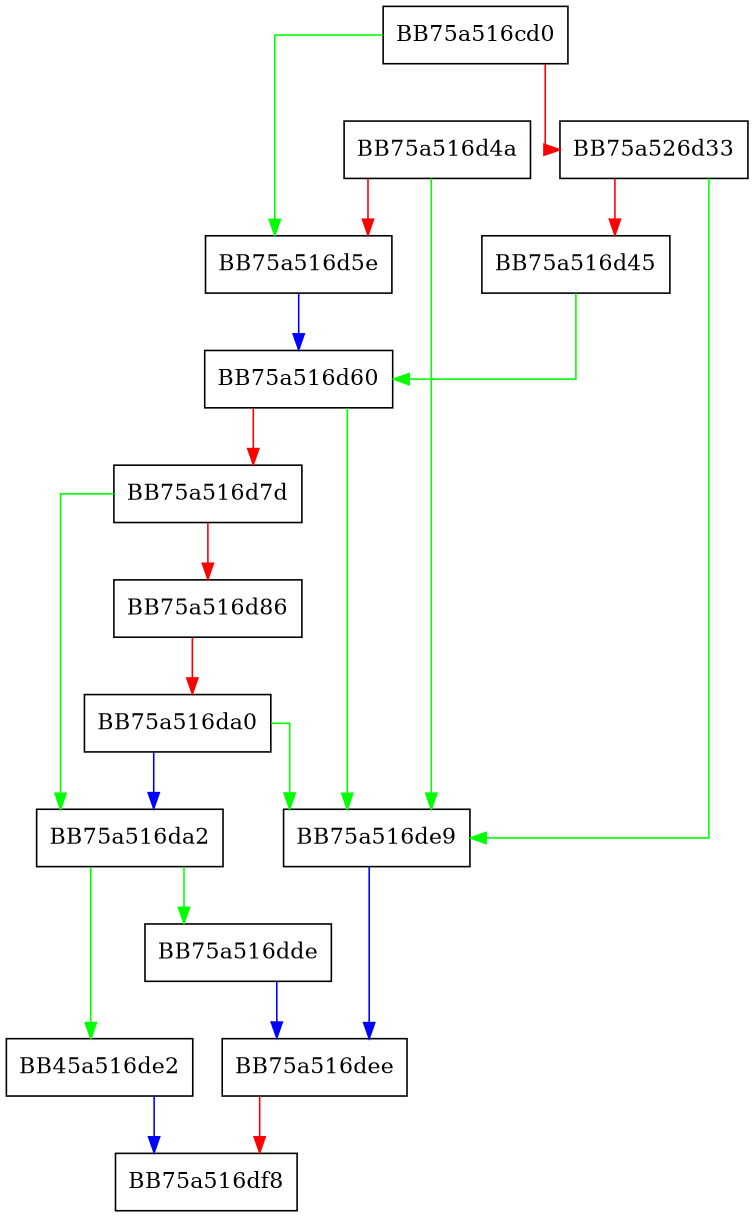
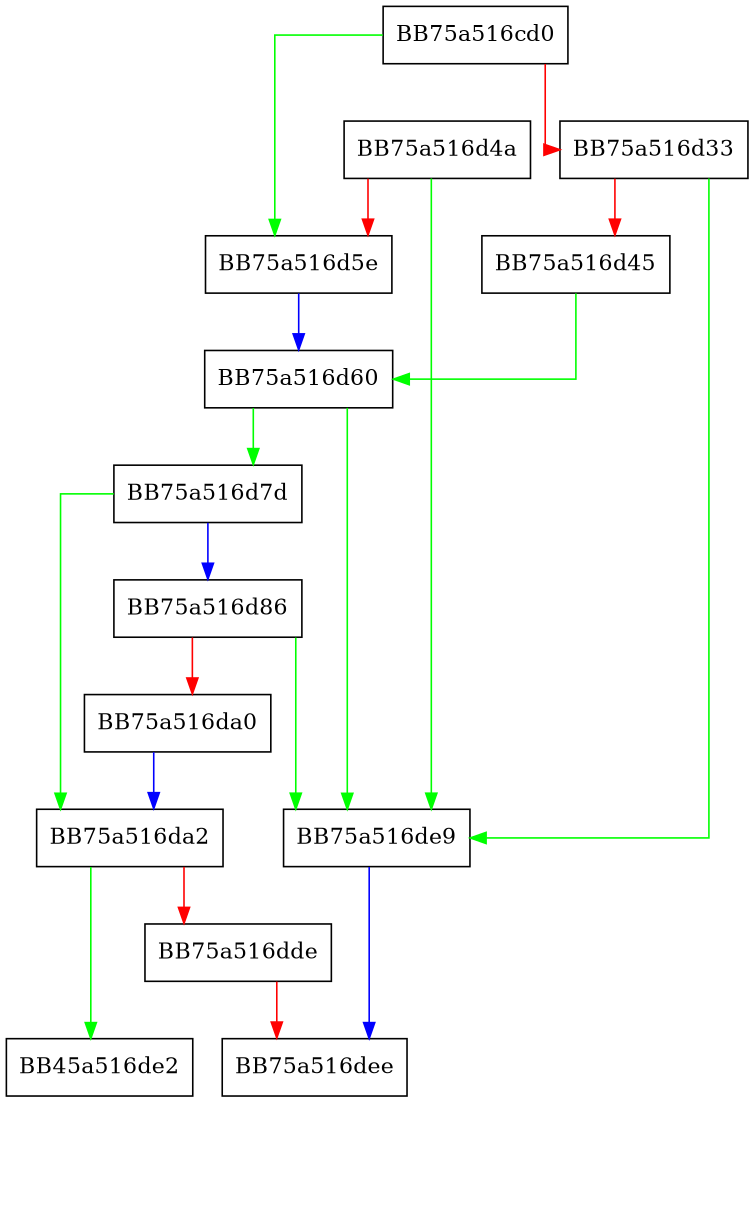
(654, 150) -> (654, 150)
(253, 428) -> (253, 428)
(208, 543) -> (208, 543)
(290, 749) -> (296, 715)
(184, 887) -> (184, 887)
(277, 1002) -> (277, 1002)
(206, 1182) -> none
